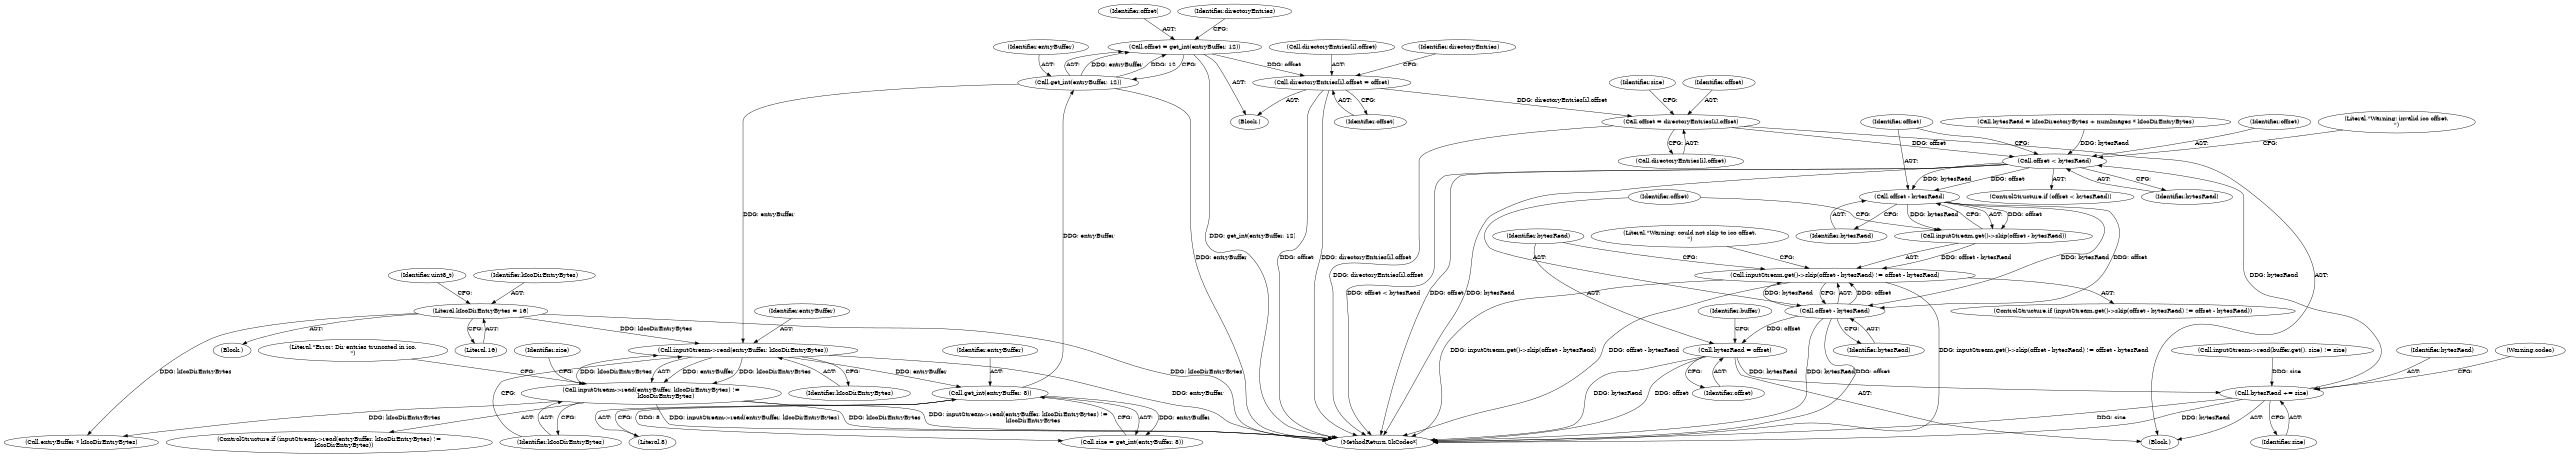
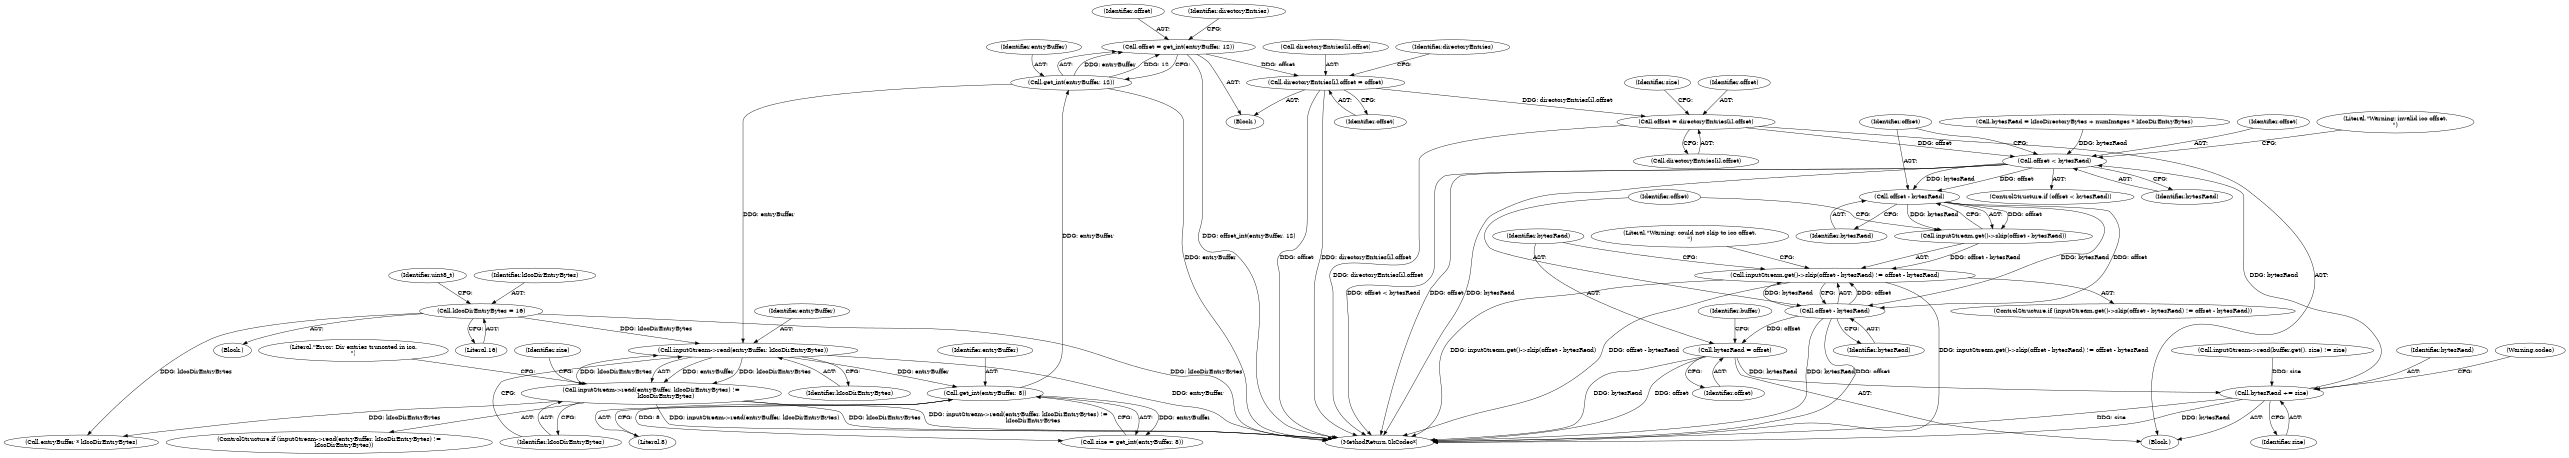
(1253, 236) -> (1249, 236)
(481, 311) -> (481, 311)
